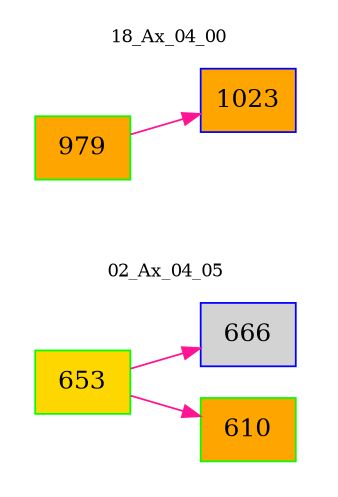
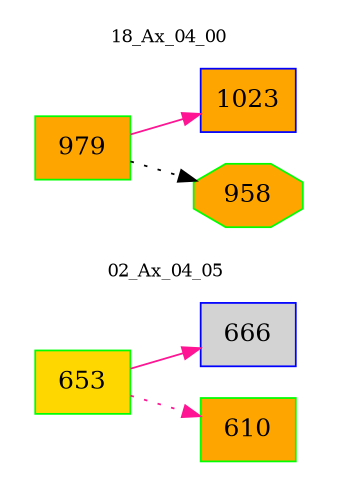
none -> (248, 195)
(157, 403) -> (157, 403)
